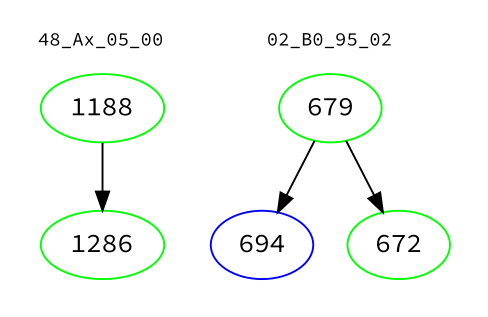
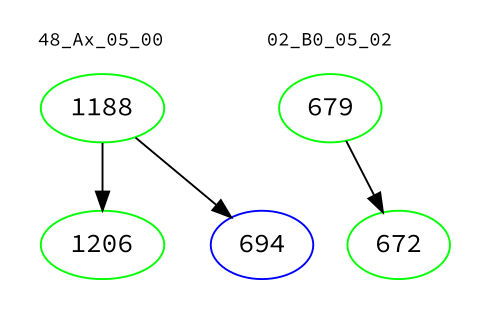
(330, 41) -> (330, 41)
(301, 168) -> (168, 164)
(103, 245) -> (103, 245)
